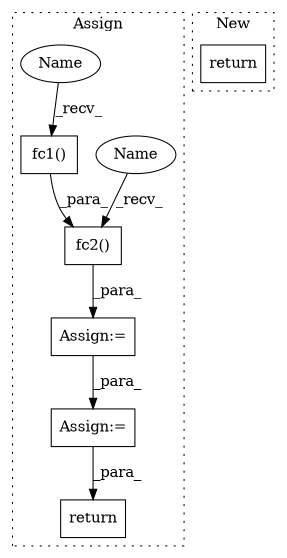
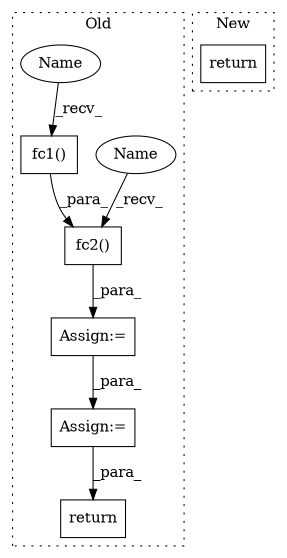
(98, 25) -> (98, 25)
